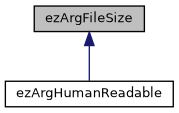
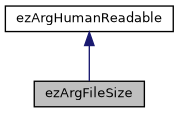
(89, 63) -> (89, 63)
